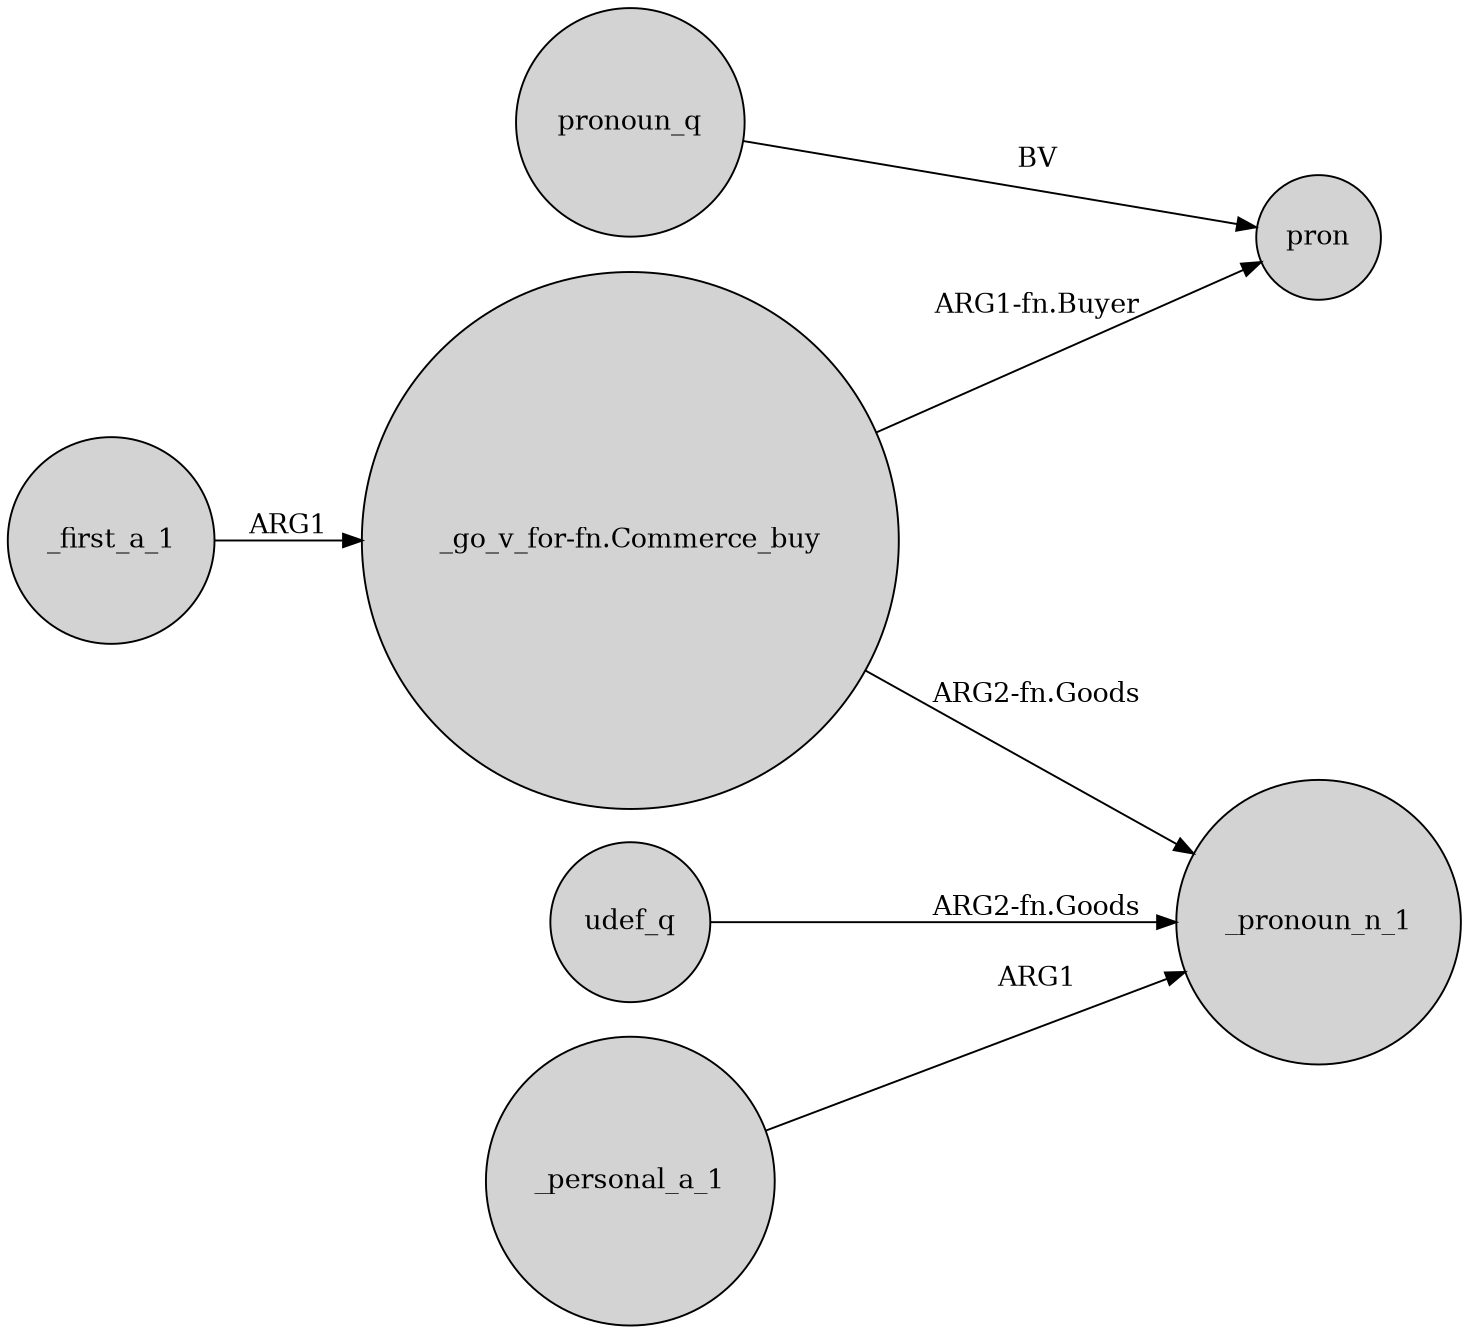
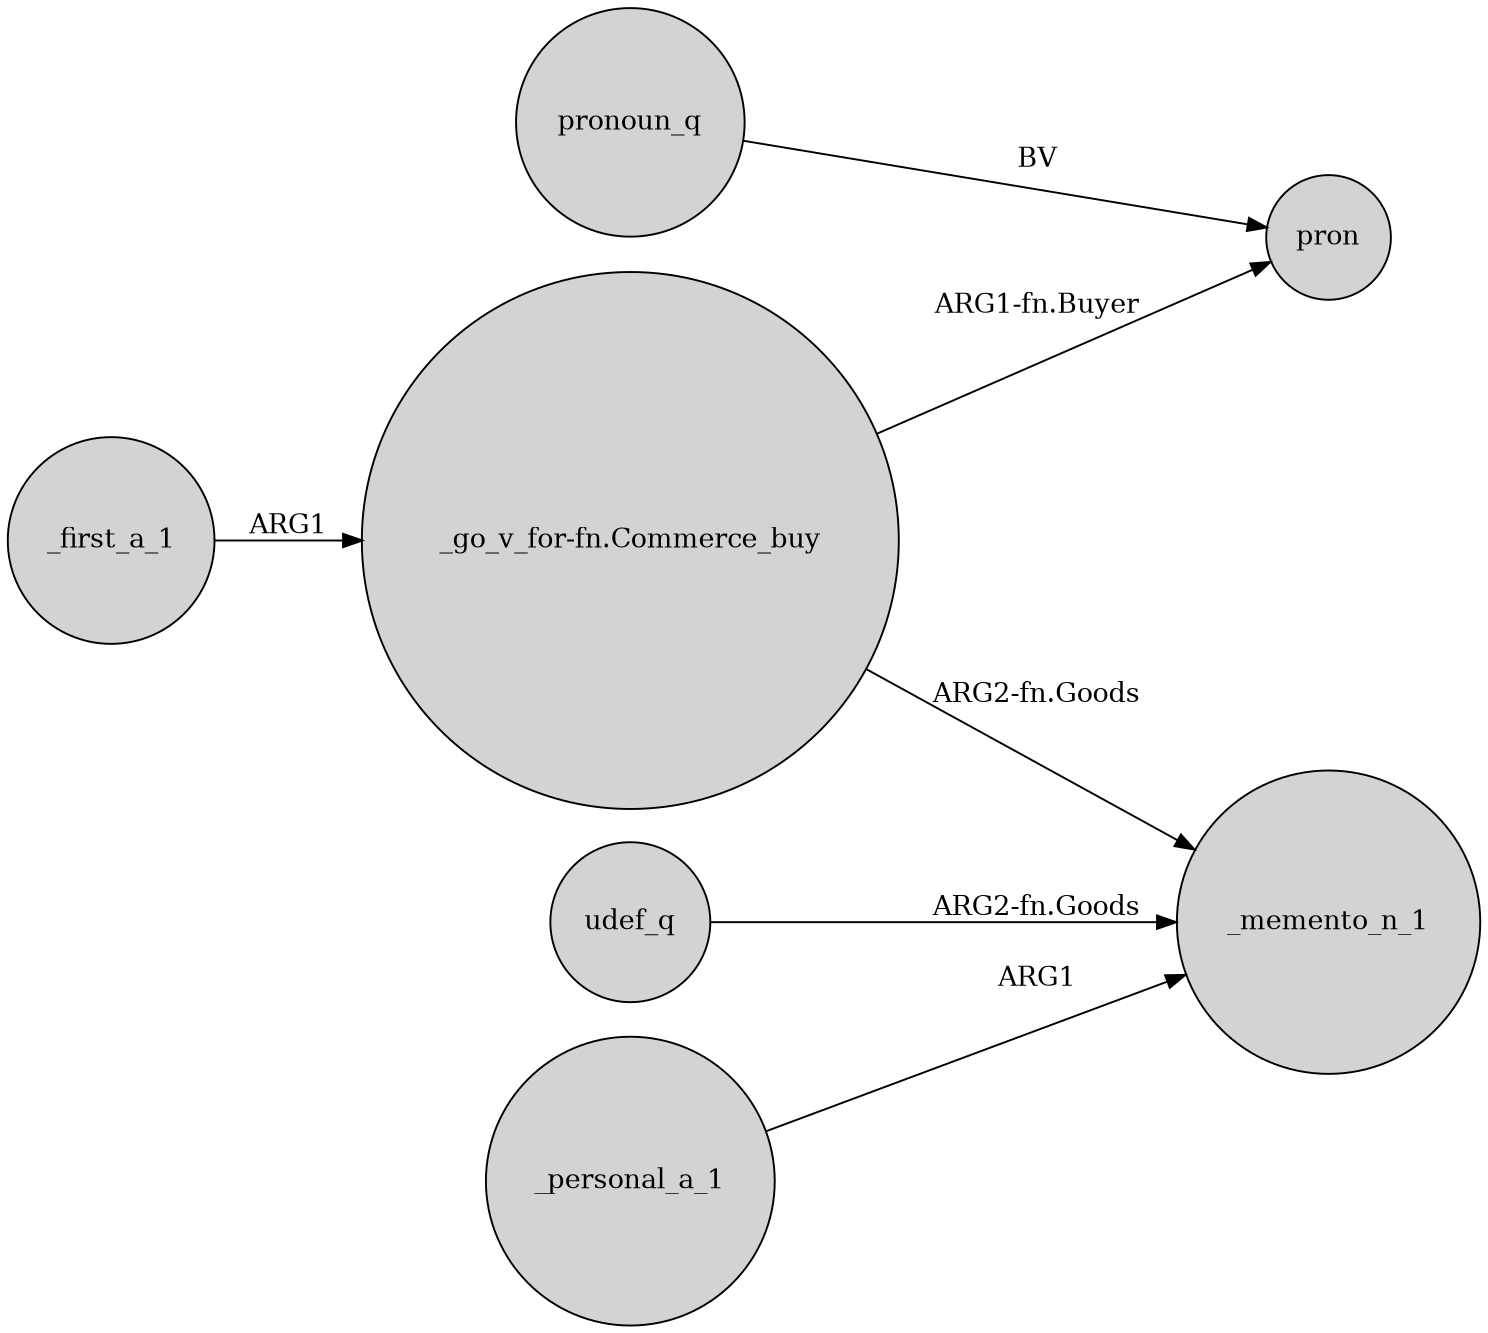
(1319, 922) -> (1329, 922)
